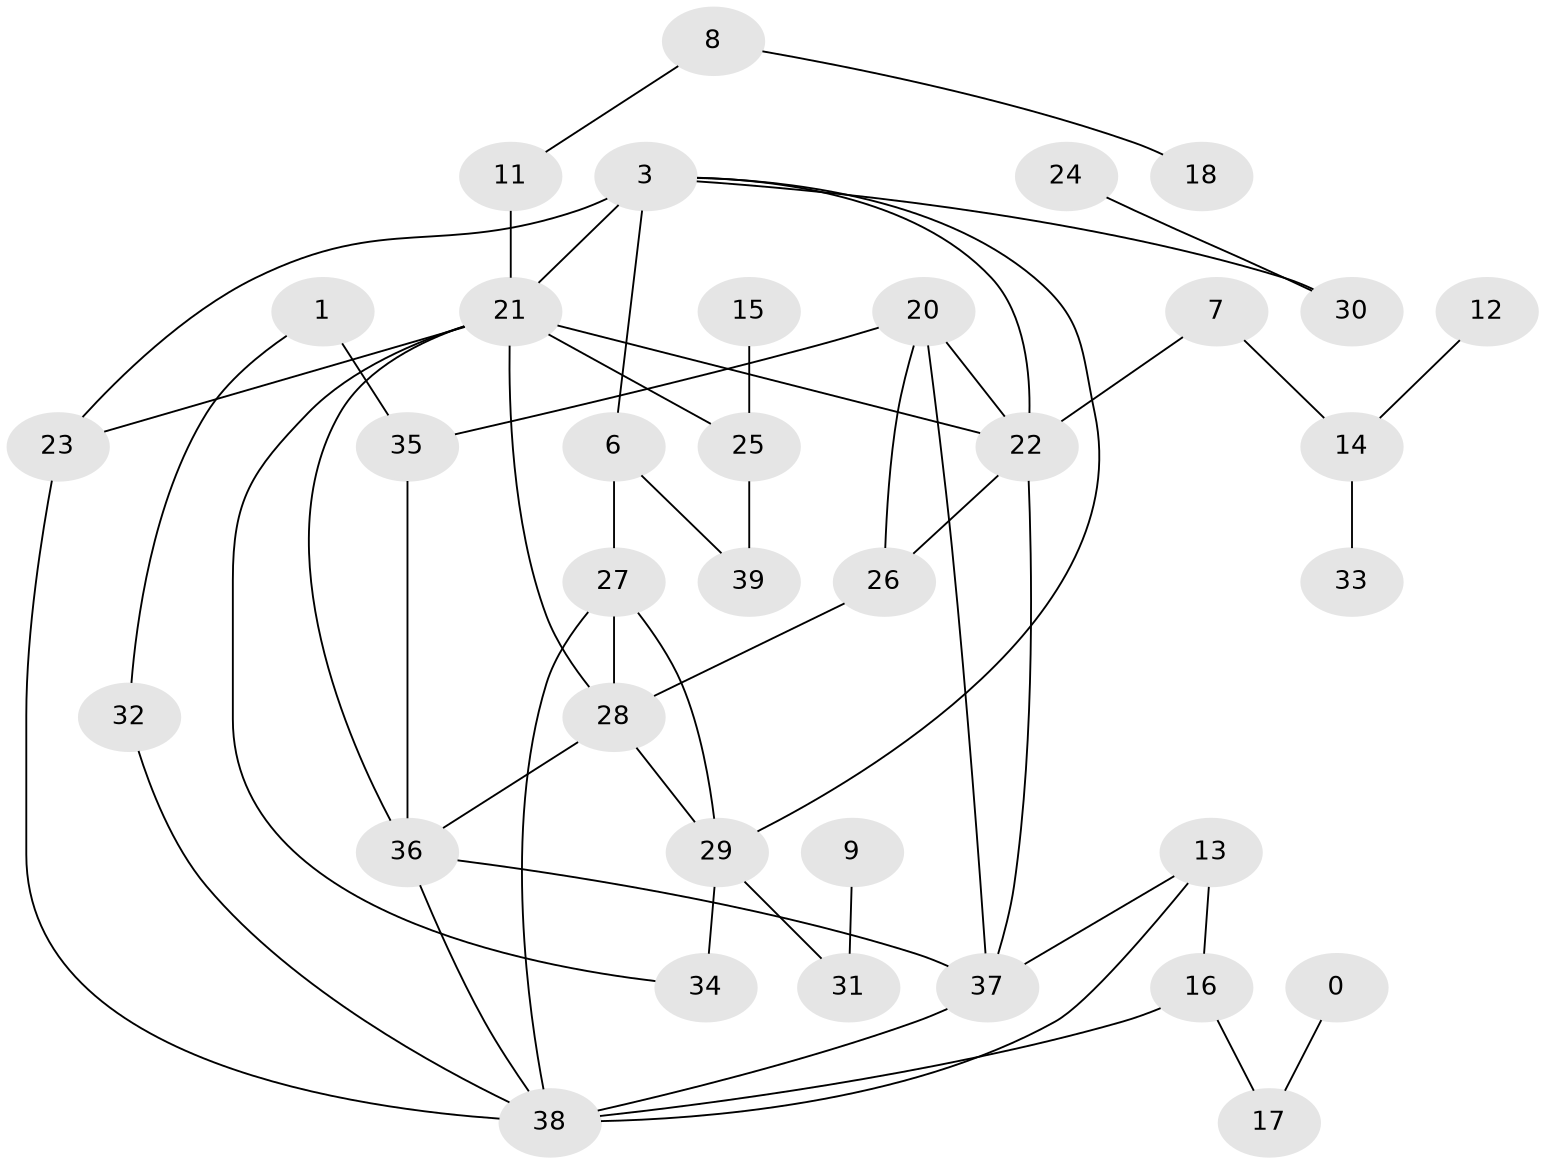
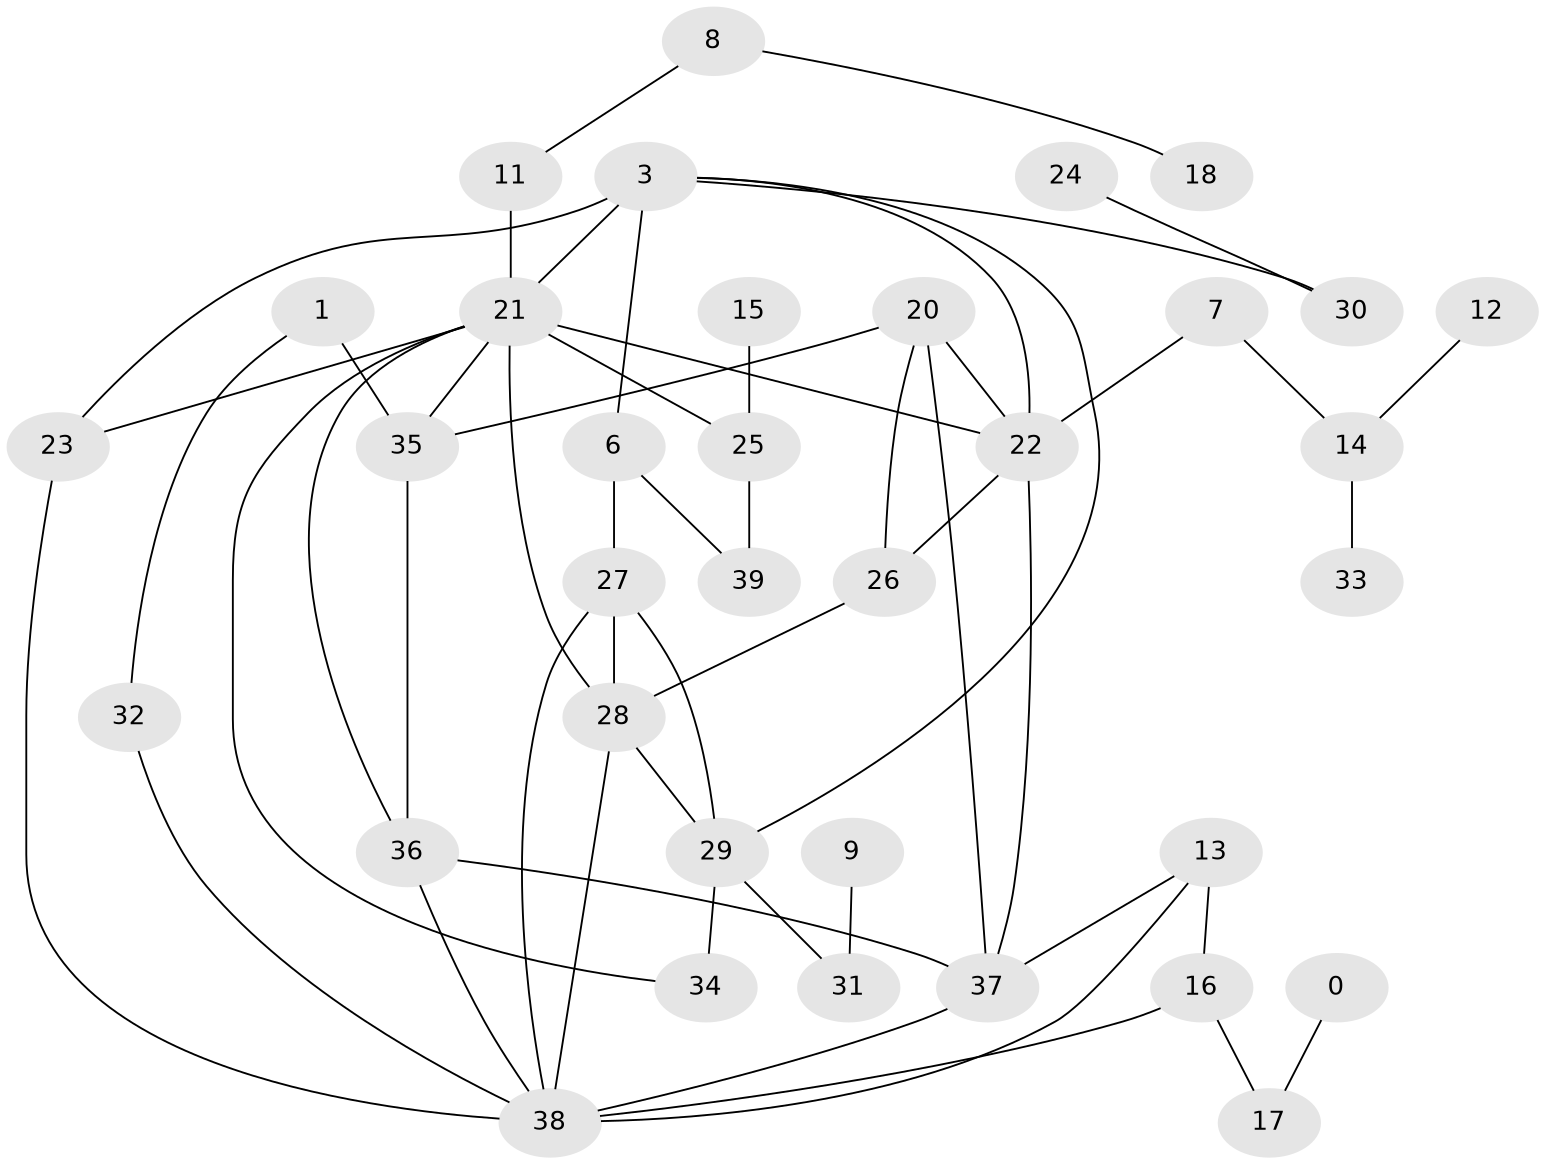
none -> (459, 379)
(511, 785) -> (582, 920)
